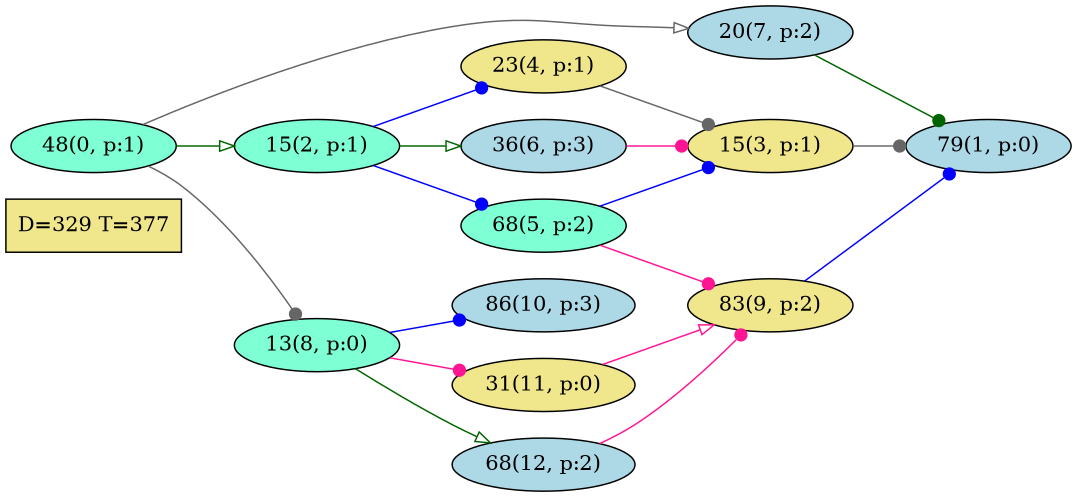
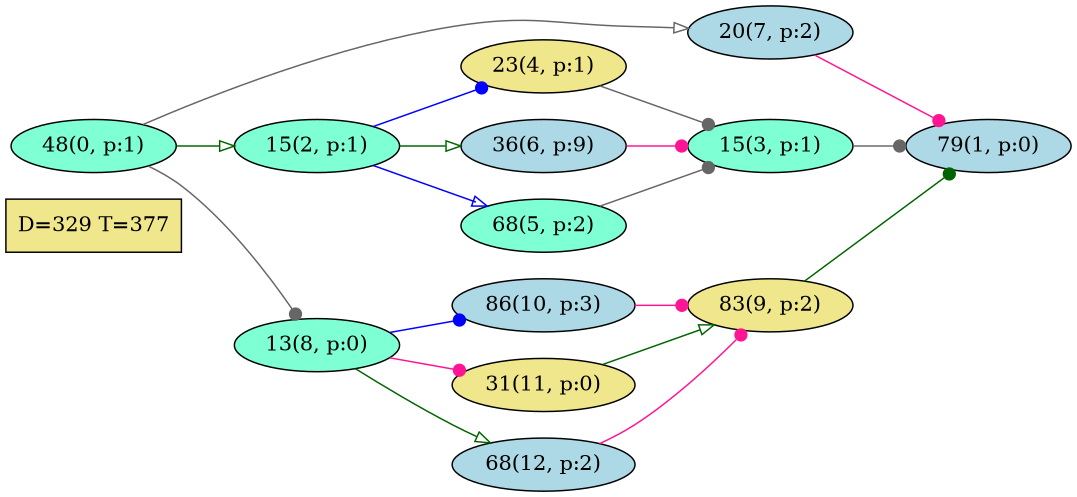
(874, 86) -> (874, 86)
(544, 146) -> (544, 146)
(770, 146) -> (770, 146)
(425, 184) -> (425, 184)
(651, 188) -> (651, 188)
(874, 229) -> (874, 229)
(651, 263) -> (655, 305)
(651, 347) -> (651, 347)
